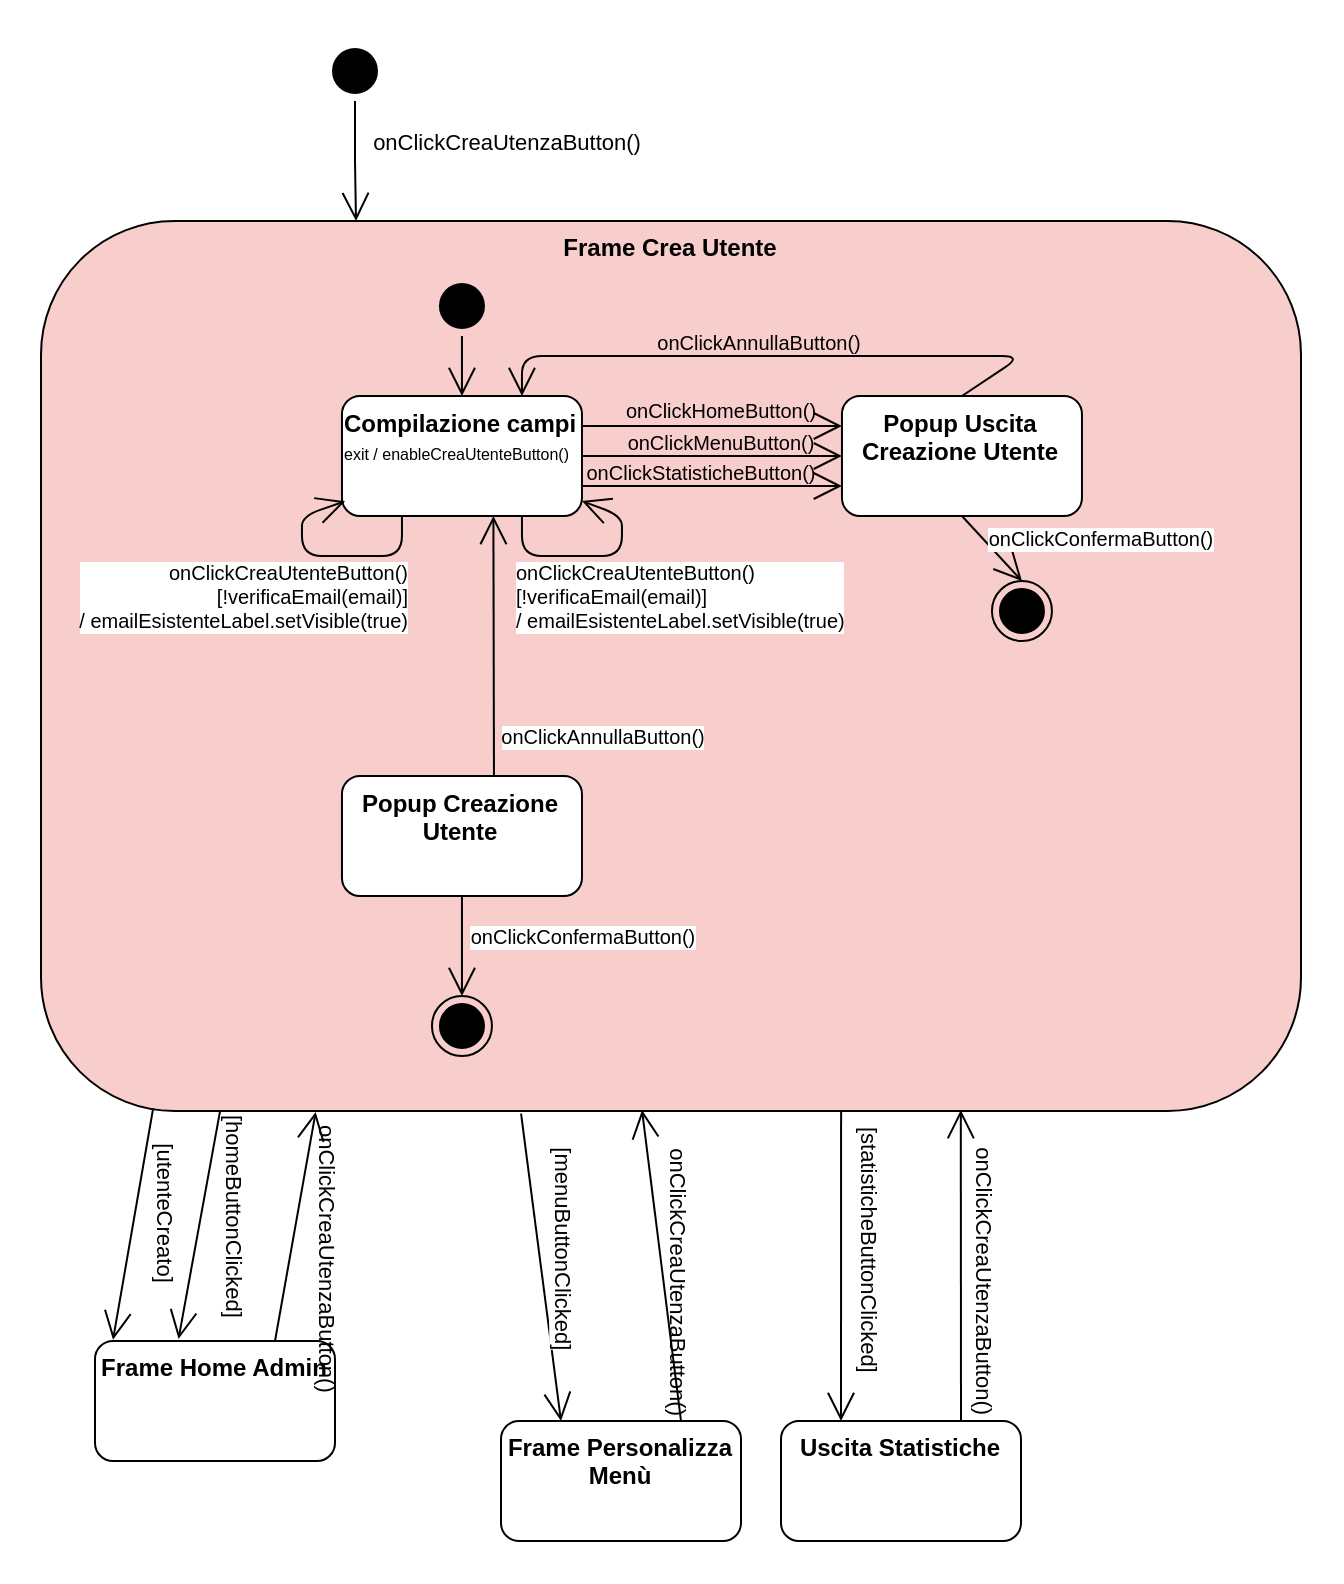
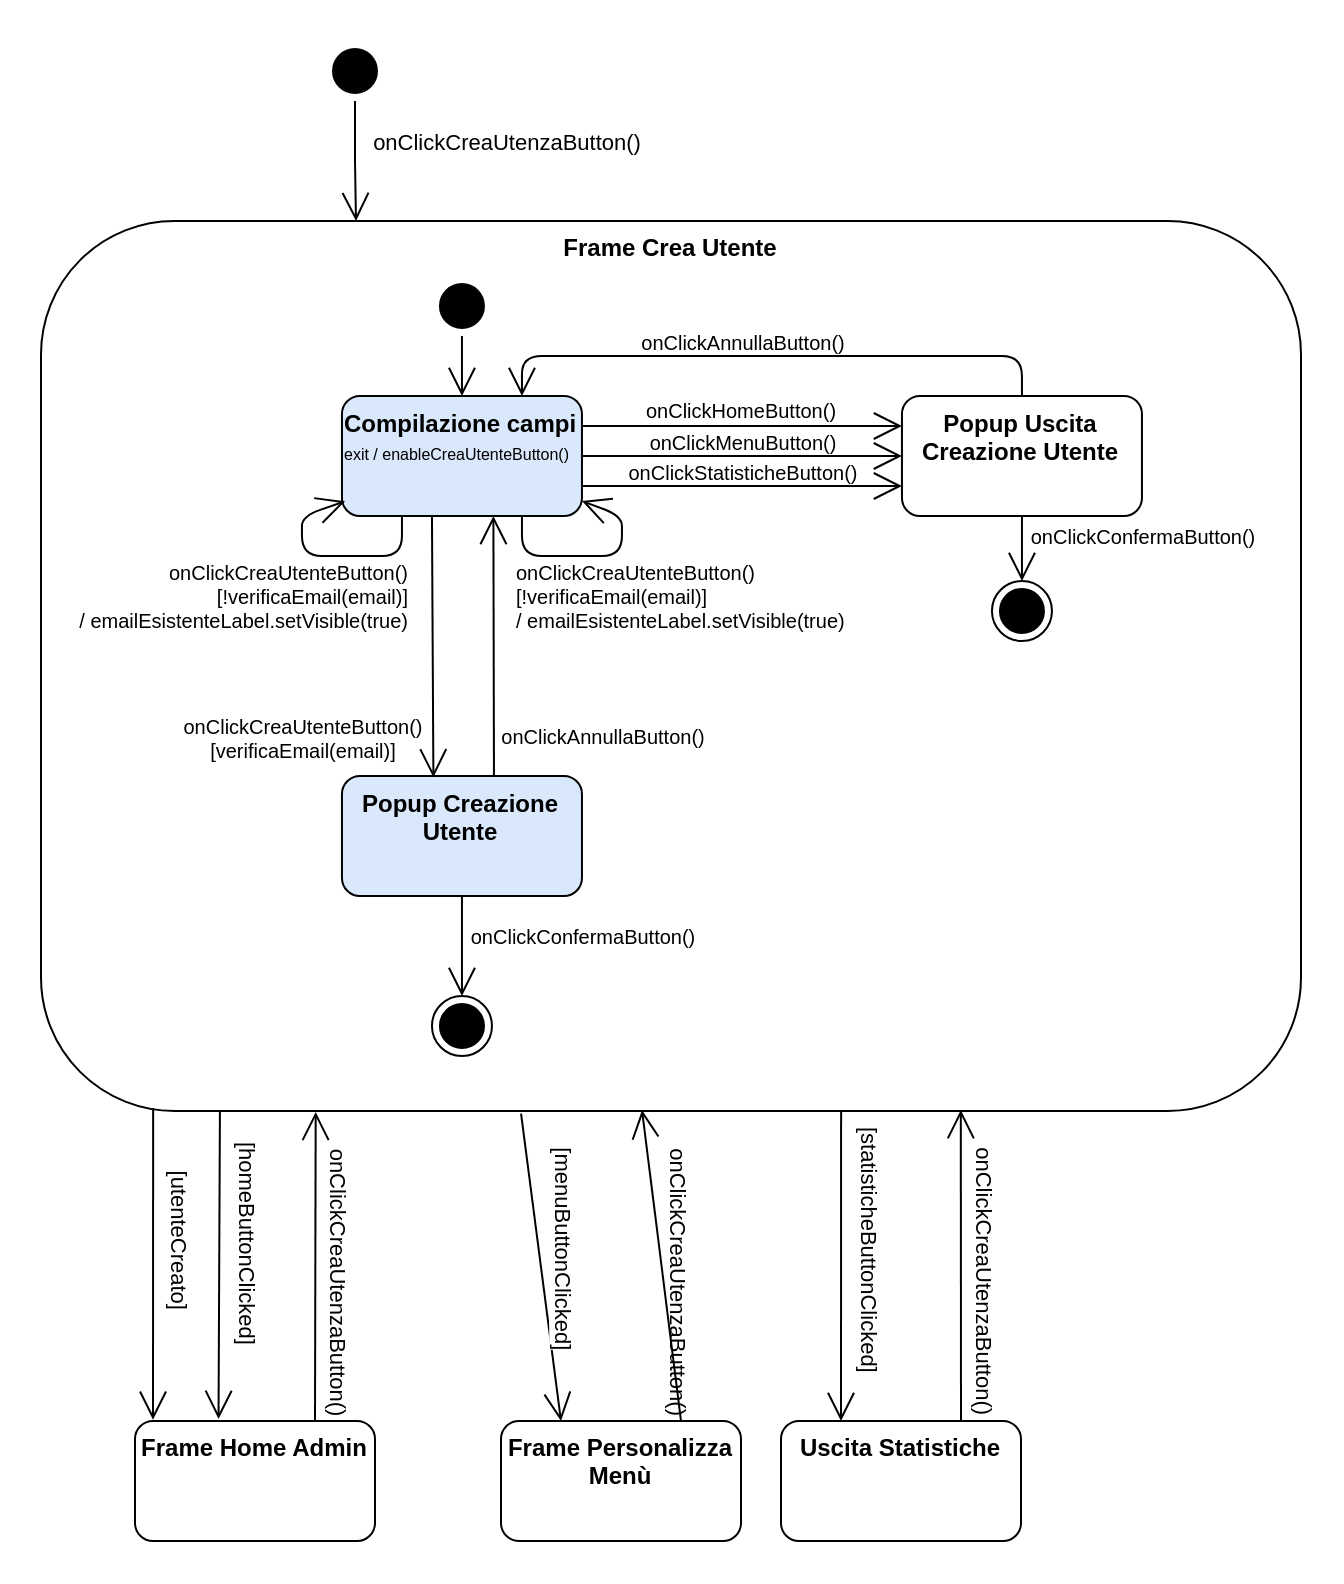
(462, 456) -> (462, 456)
(962, 456) -> (1022, 456)
none -> (433, 644)
(671, 666) -> (671, 666)
(462, 836) -> (462, 836)
(215, 1401) -> (255, 1481)
